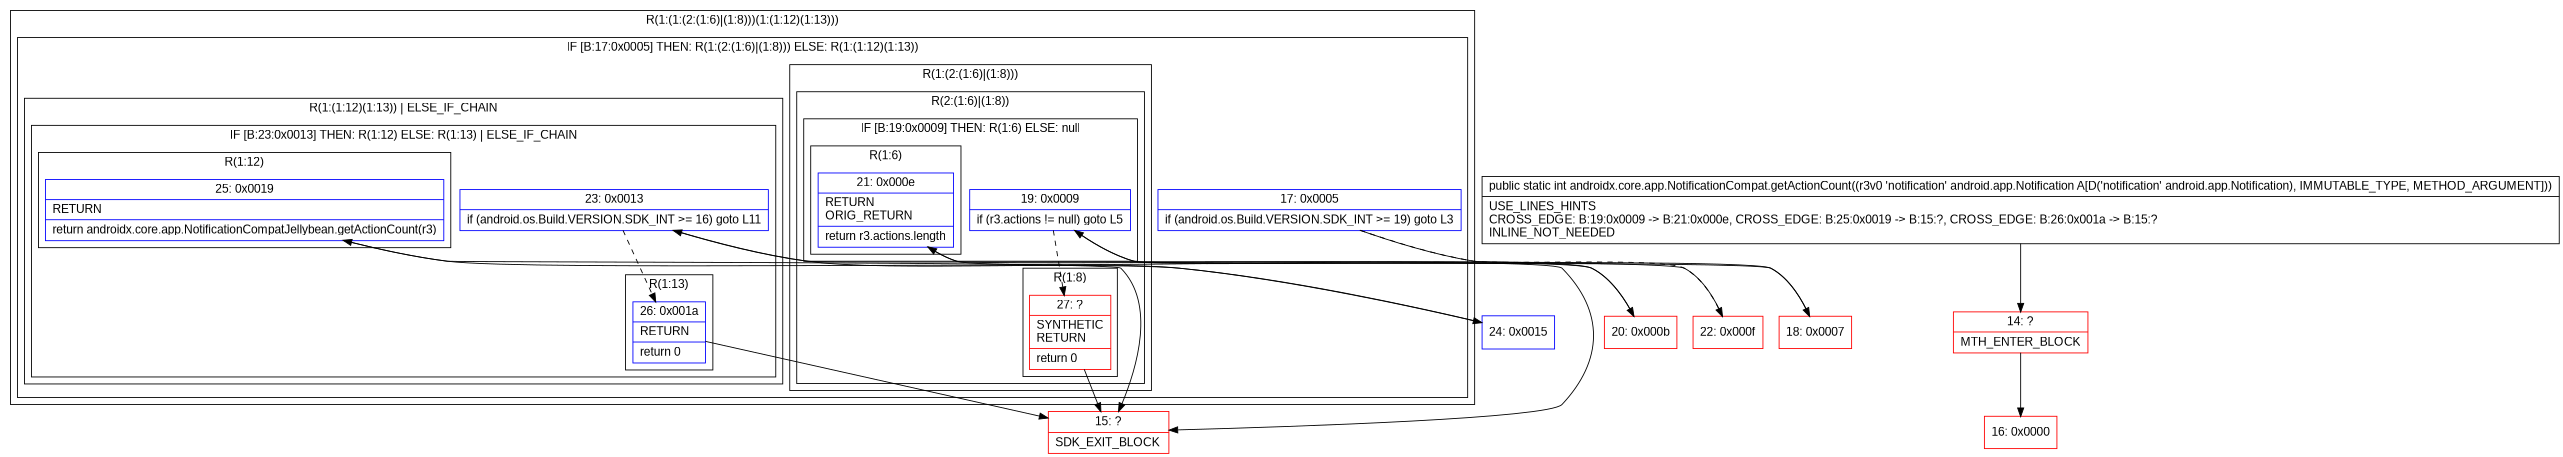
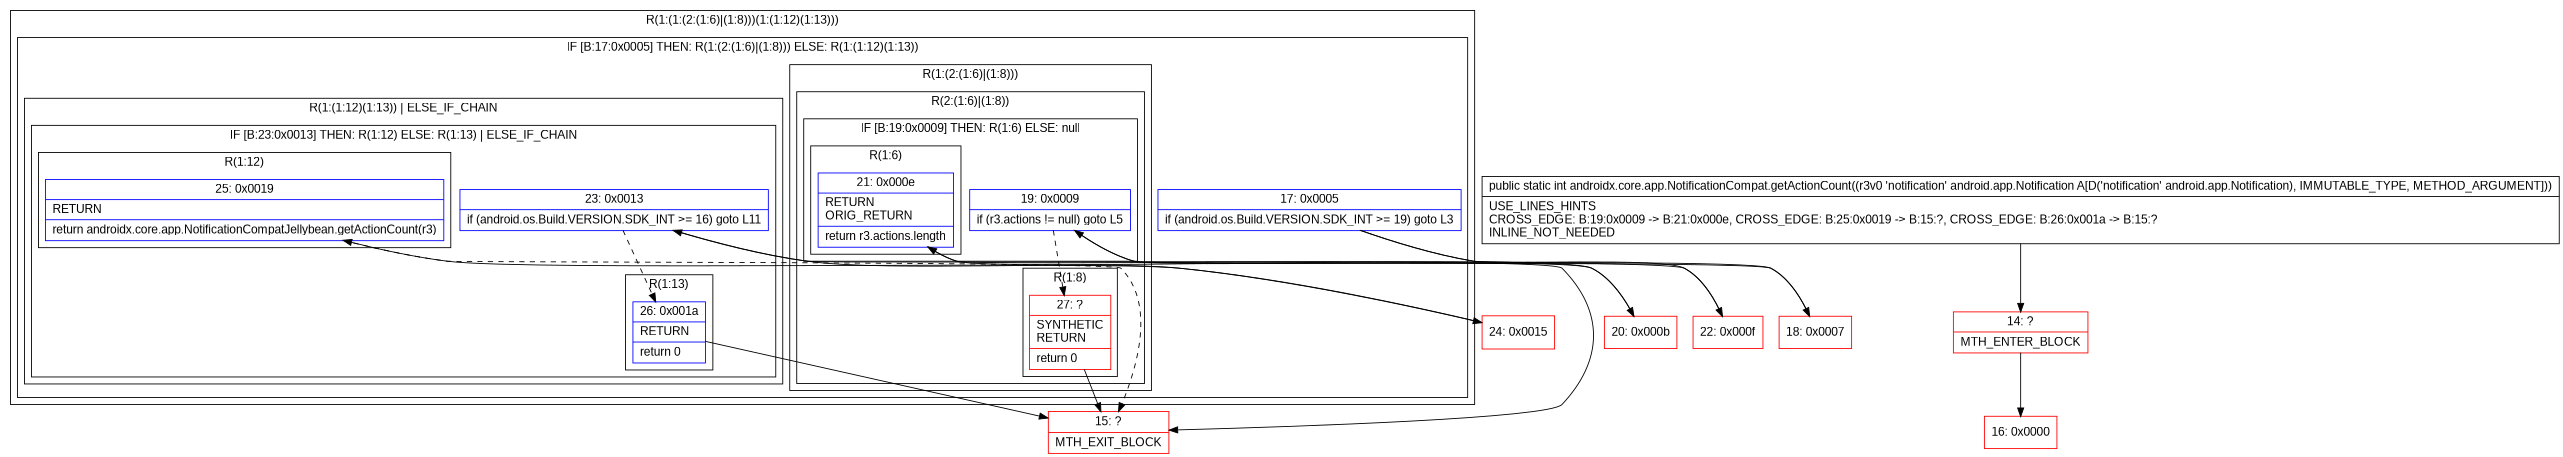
(1547, 262) -> (1547, 262)
(803, 263) -> (803, 263)
(1518, 332) -> (1518, 332)
(1108, 442) -> (1109, 442)
